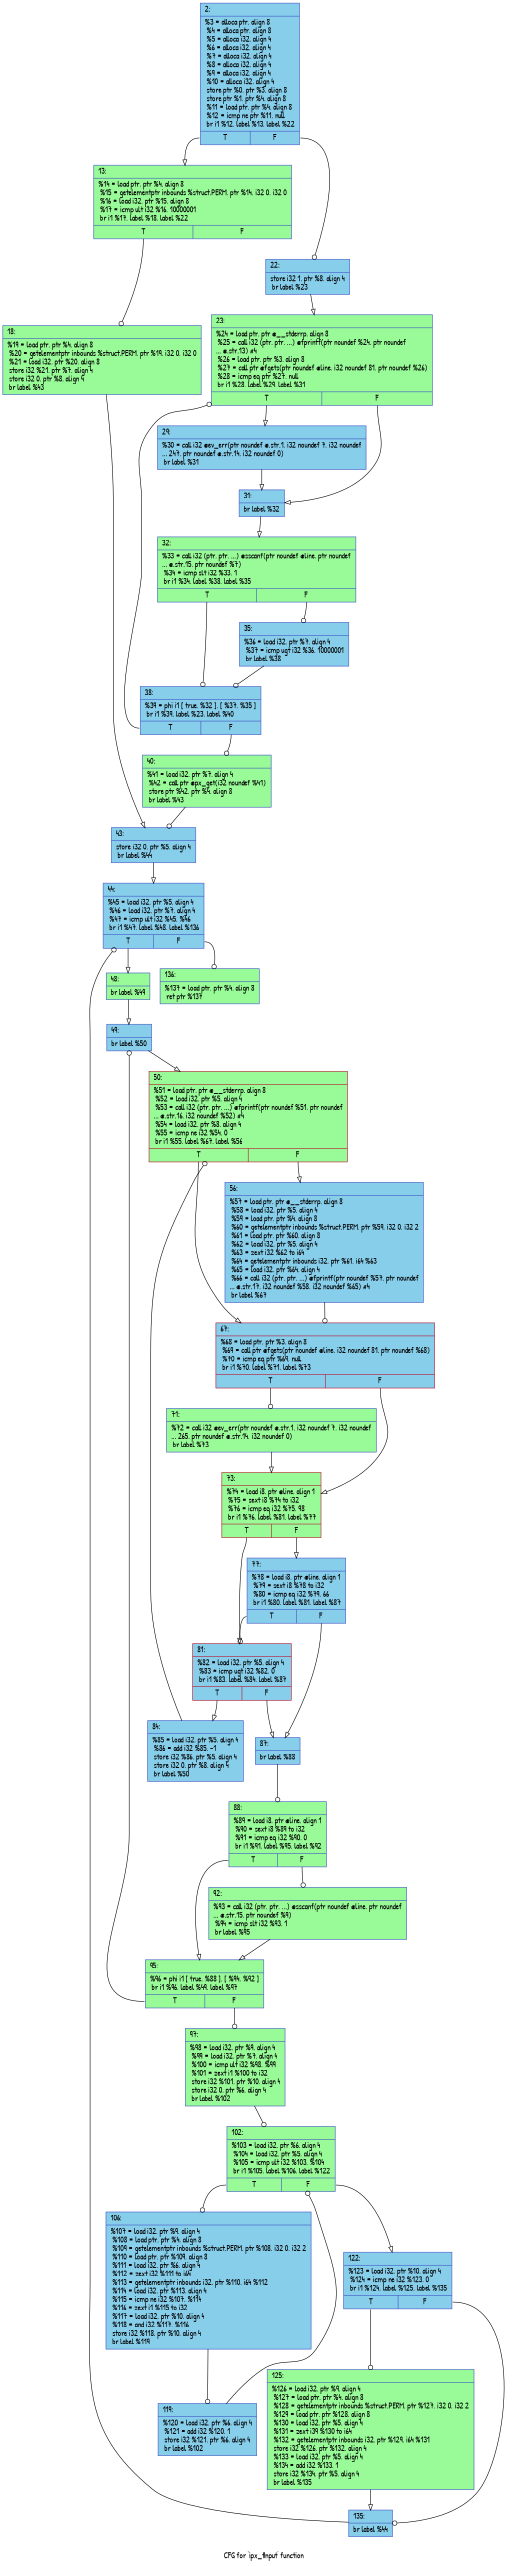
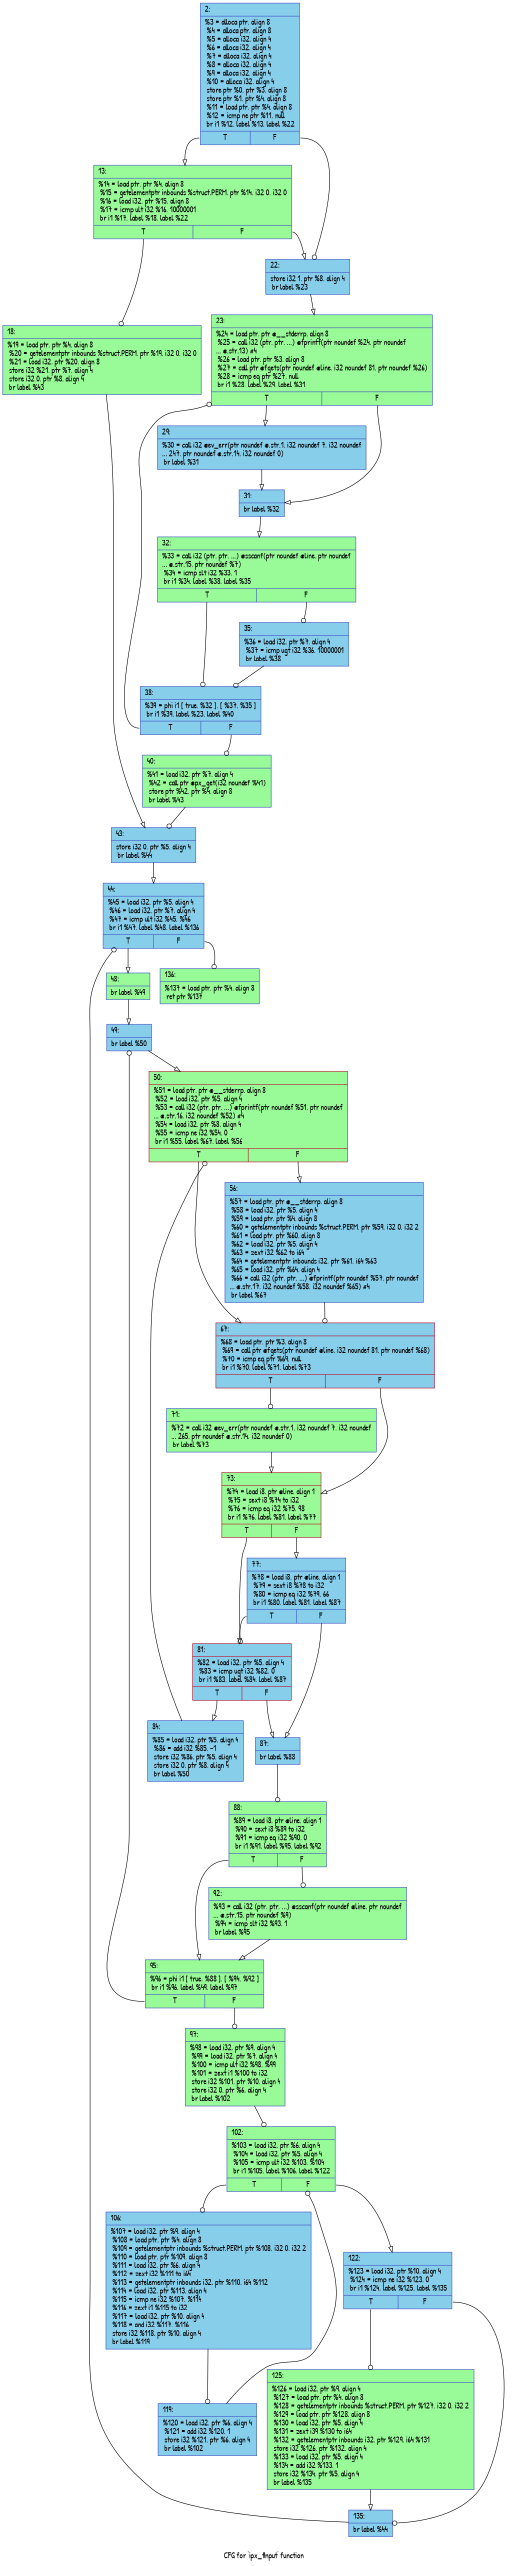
none -> (300, 241)
